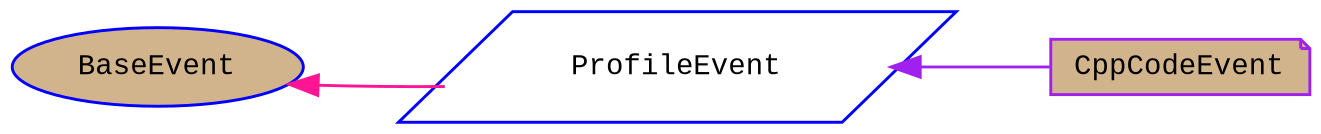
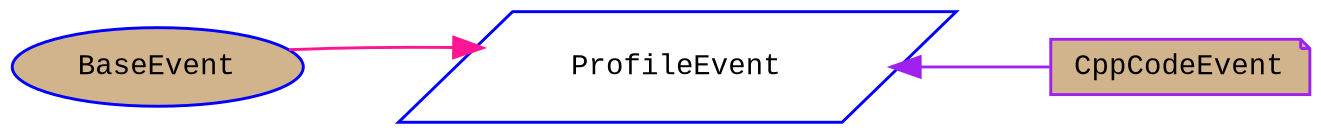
(382, 86) -> (371, 48)
